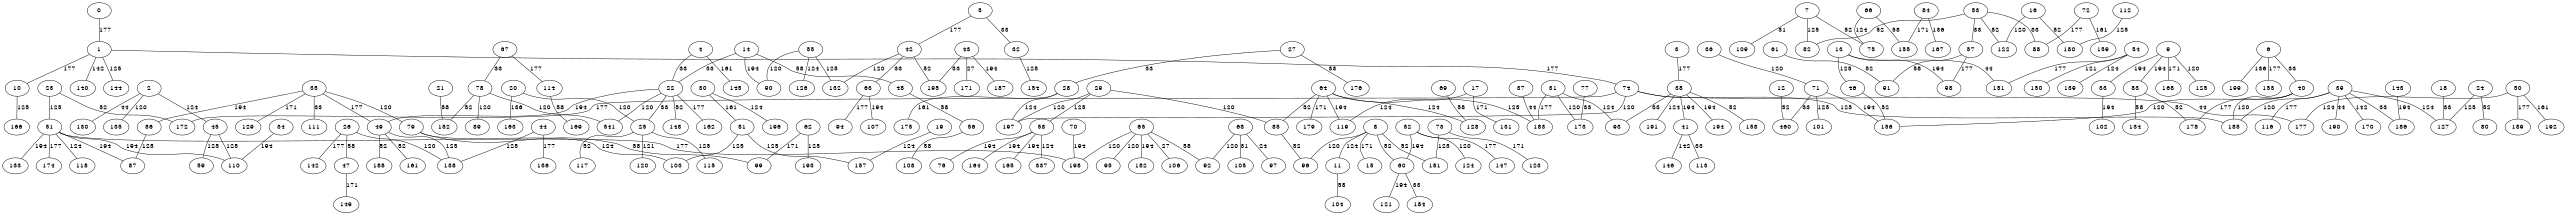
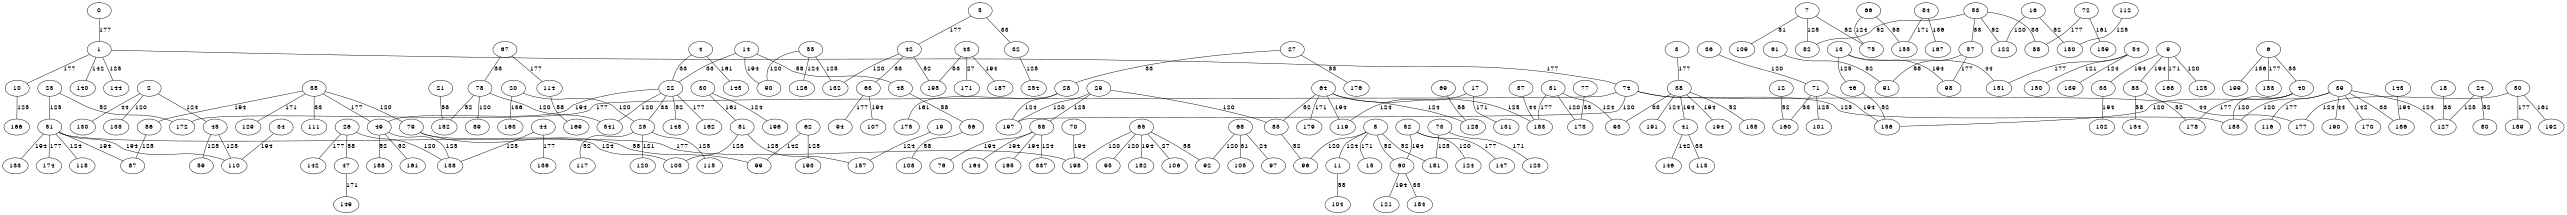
(1034, 88) -> (1034, 88)
(1785, 127) -> (1785, 127)
(793, 146) -> (793, 146)
